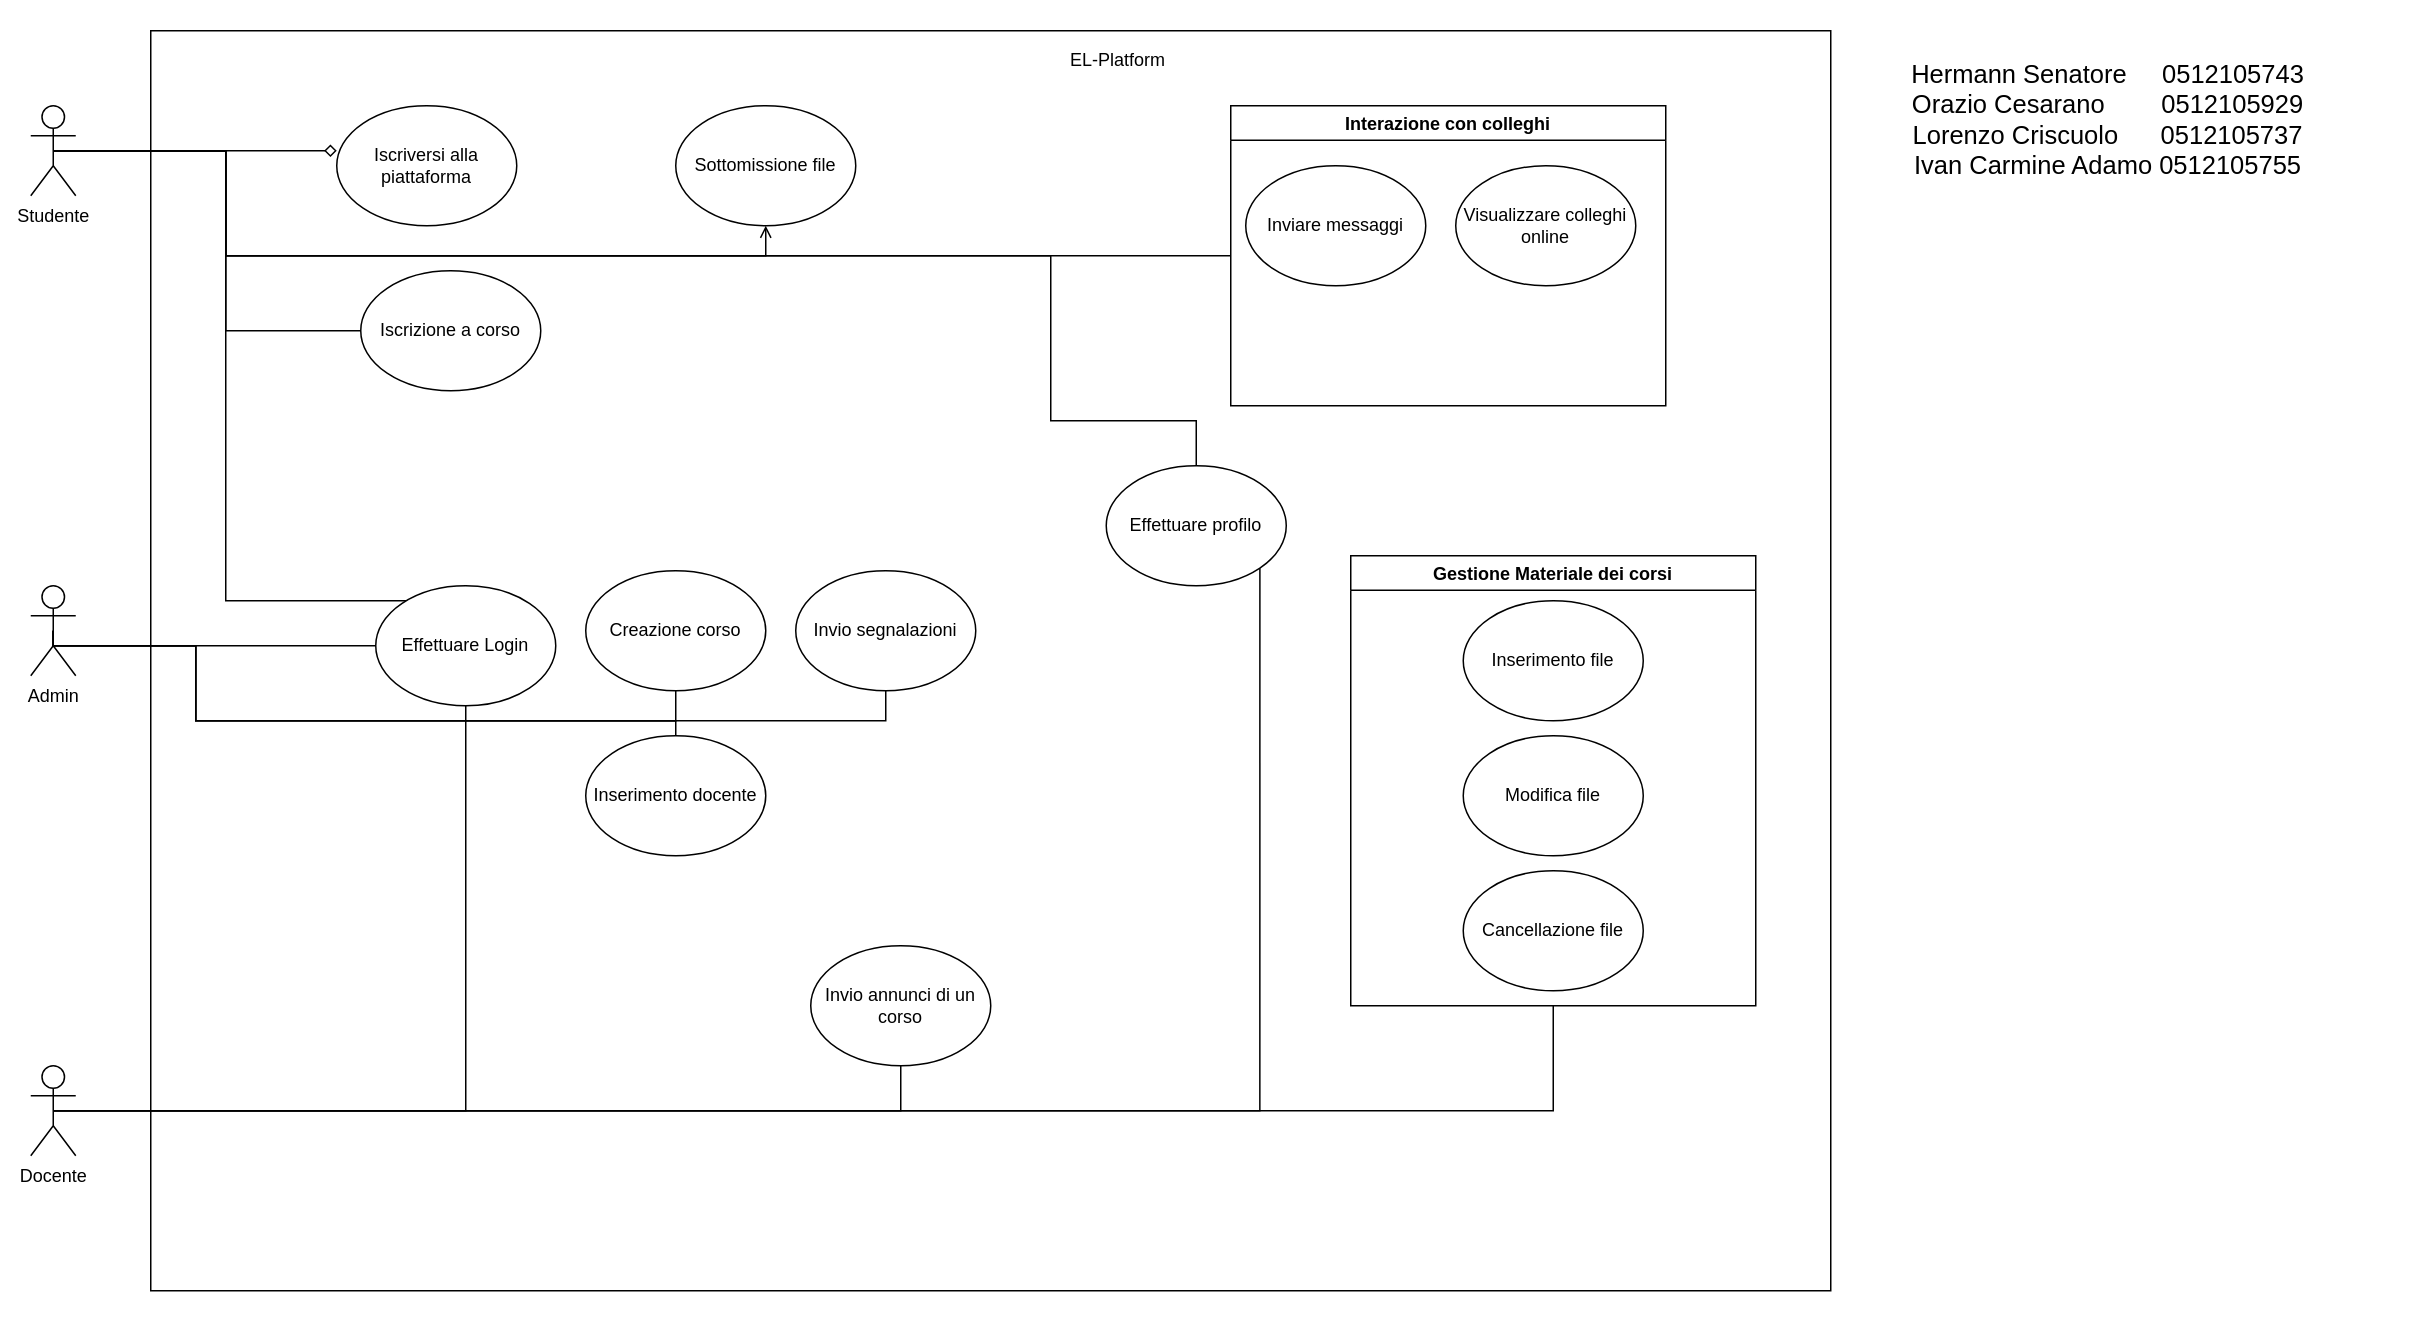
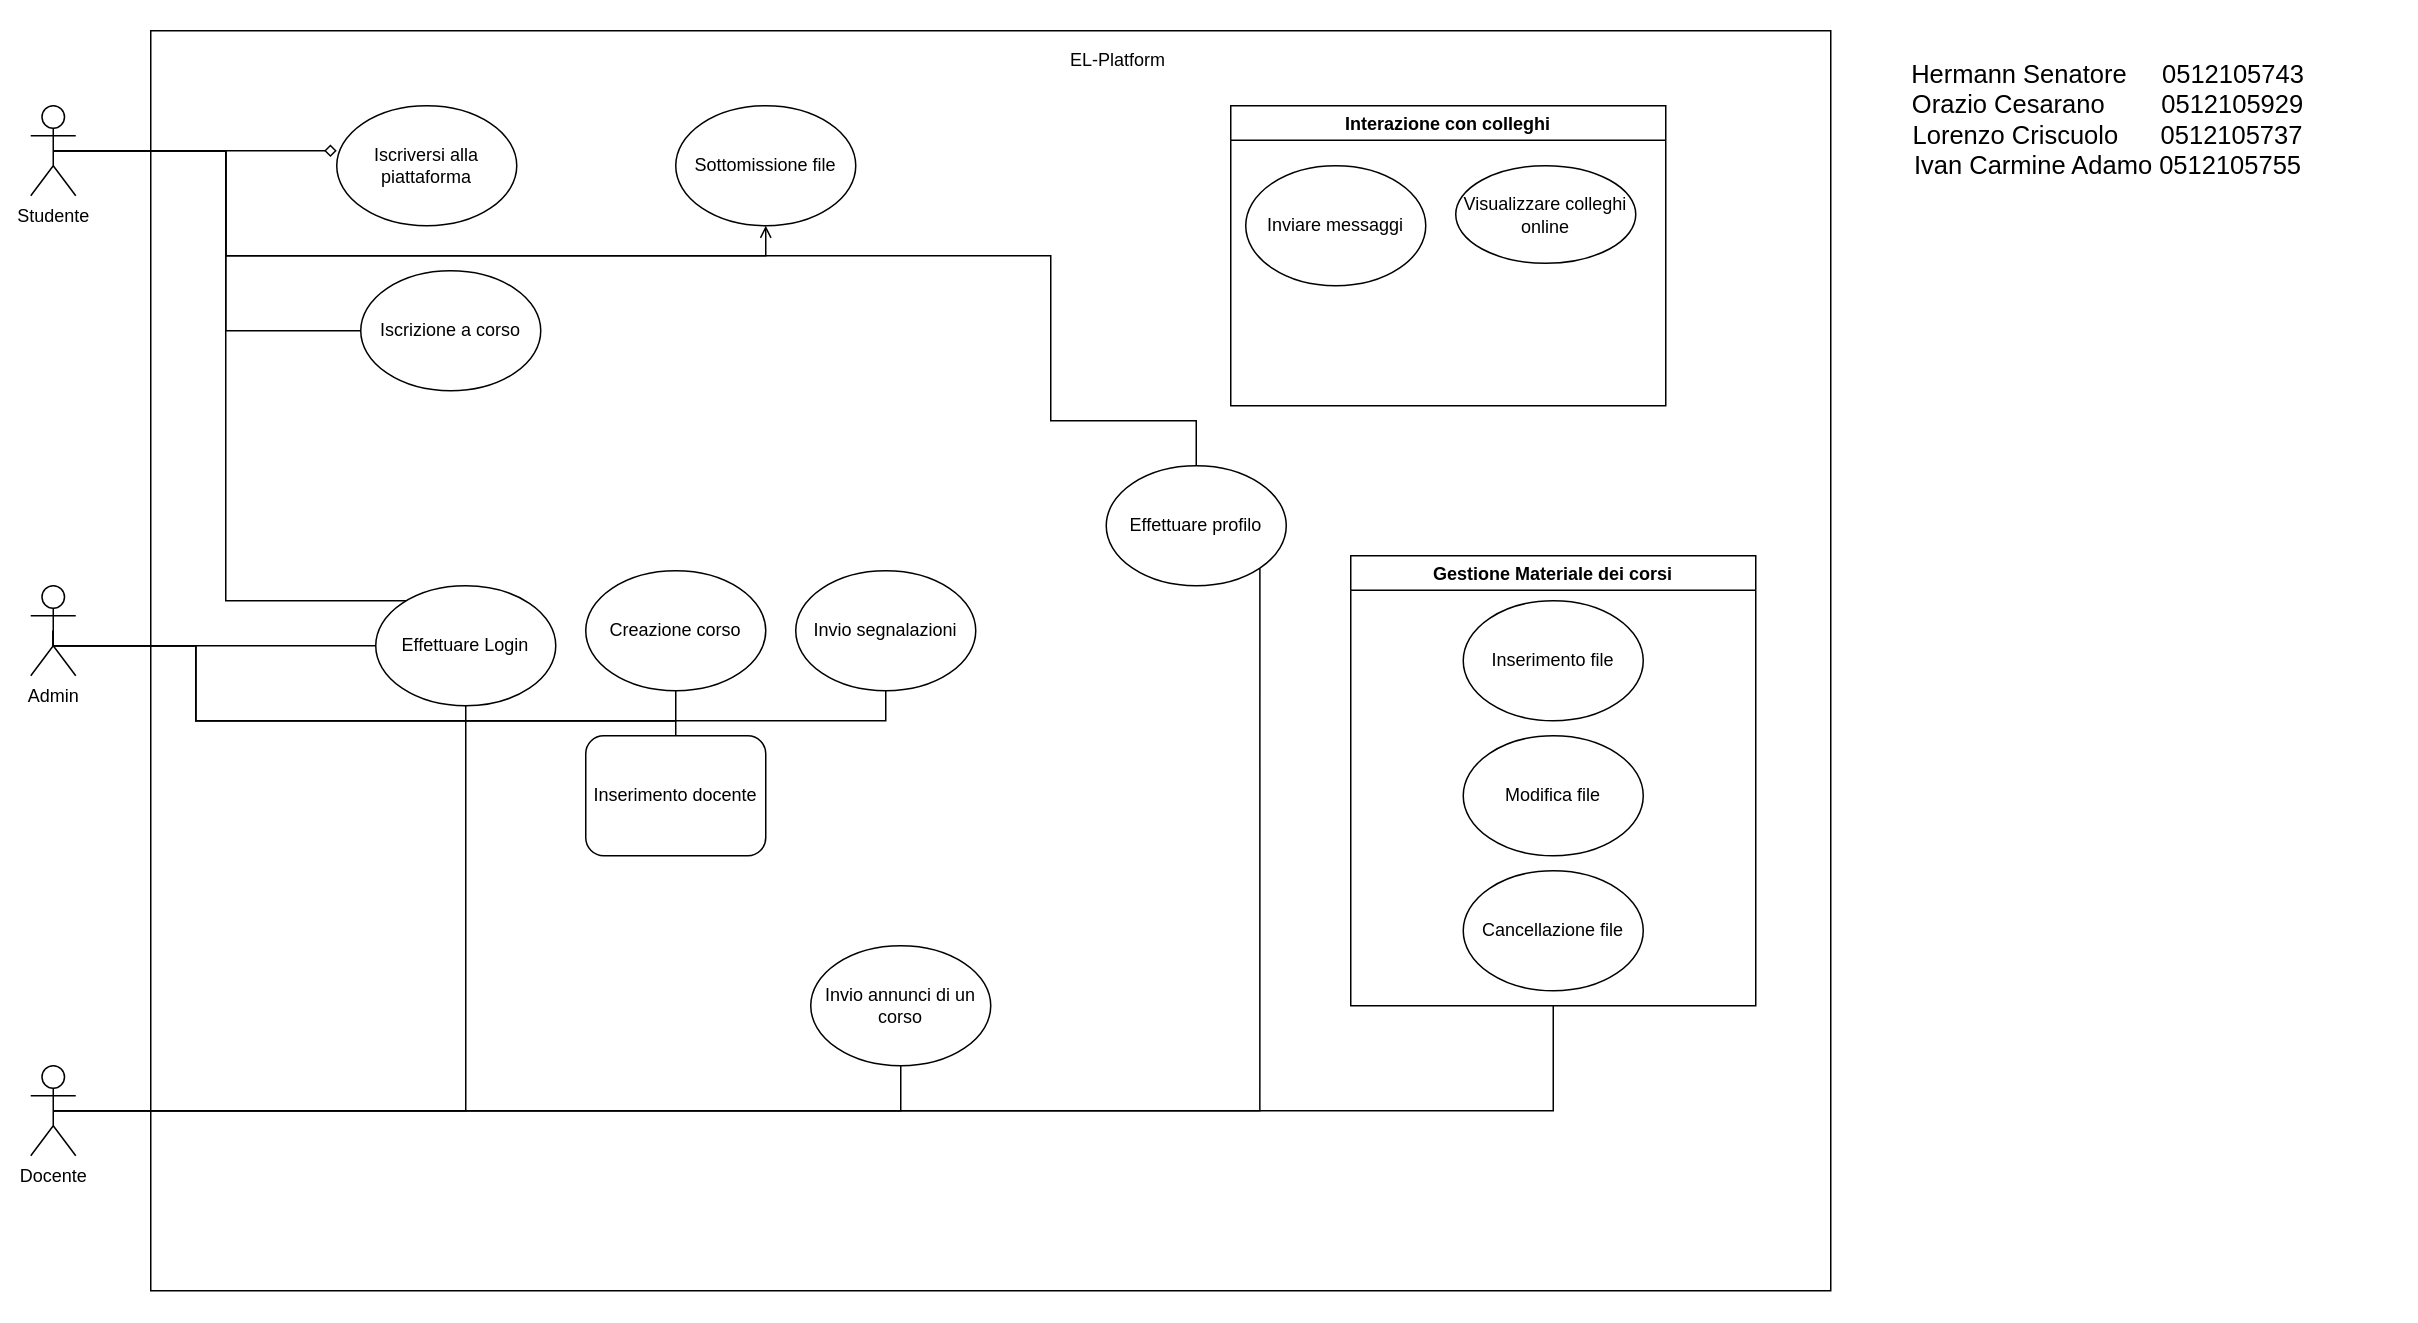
(1546, 226) -> (1546, 215)
(1140, 256) -> none
(676, 796) -> (676, 796)
